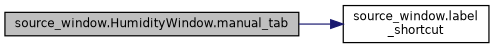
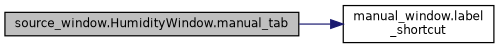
(416, 24) -> (419, 24)
